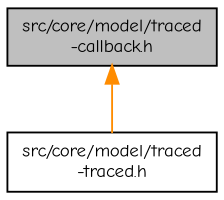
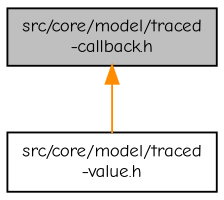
(112, 162) -> (112, 162)
